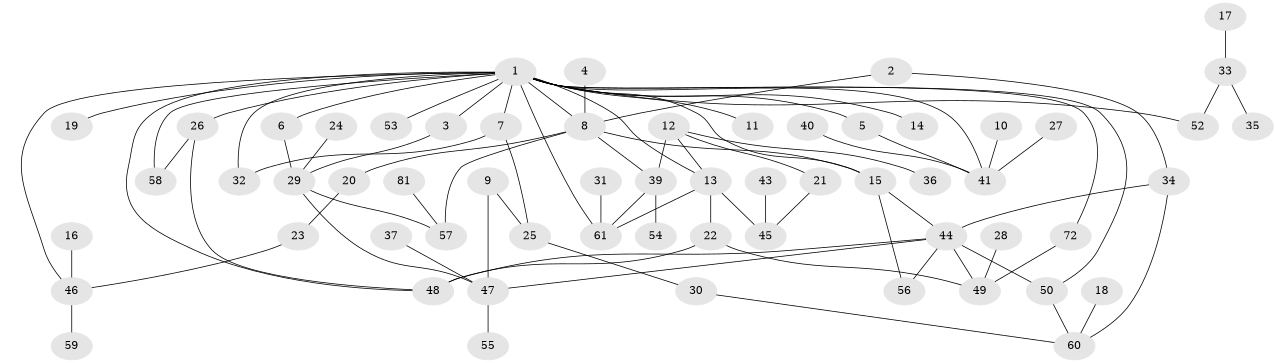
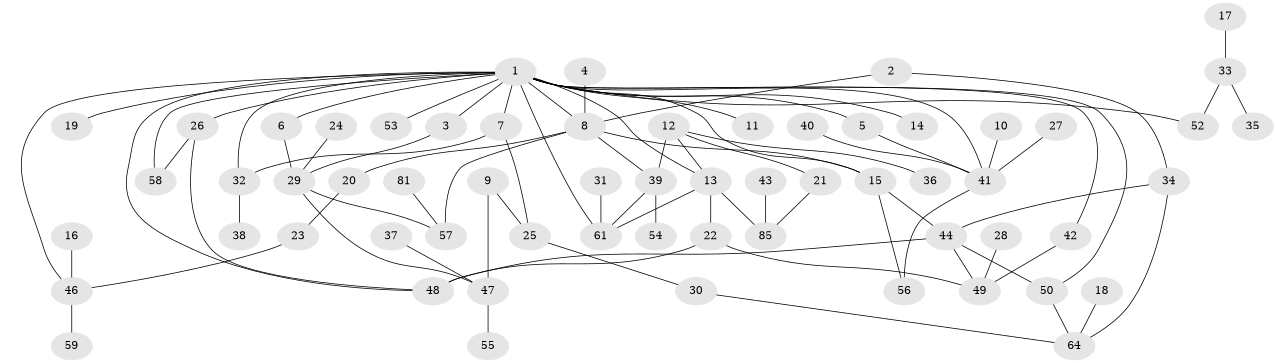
none -> (240, 236)
(766, 236) -> (766, 236)
(1071, 236) -> (1071, 236)
(717, 264) -> none
(925, 264) -> (920, 222)
(1074, 346) -> (1074, 346)
